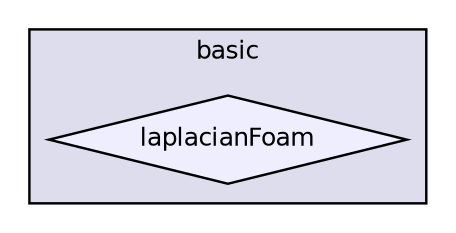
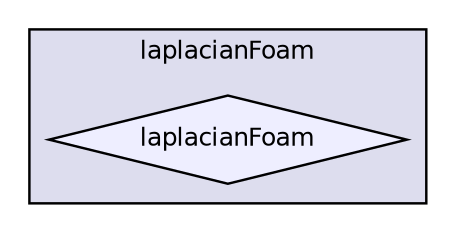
(228, 53) -> (228, 53)
